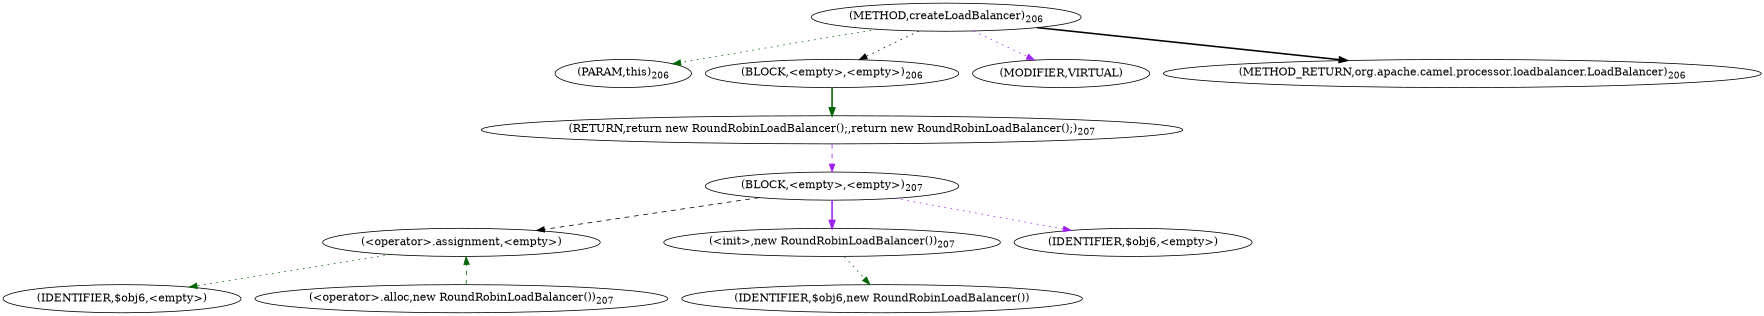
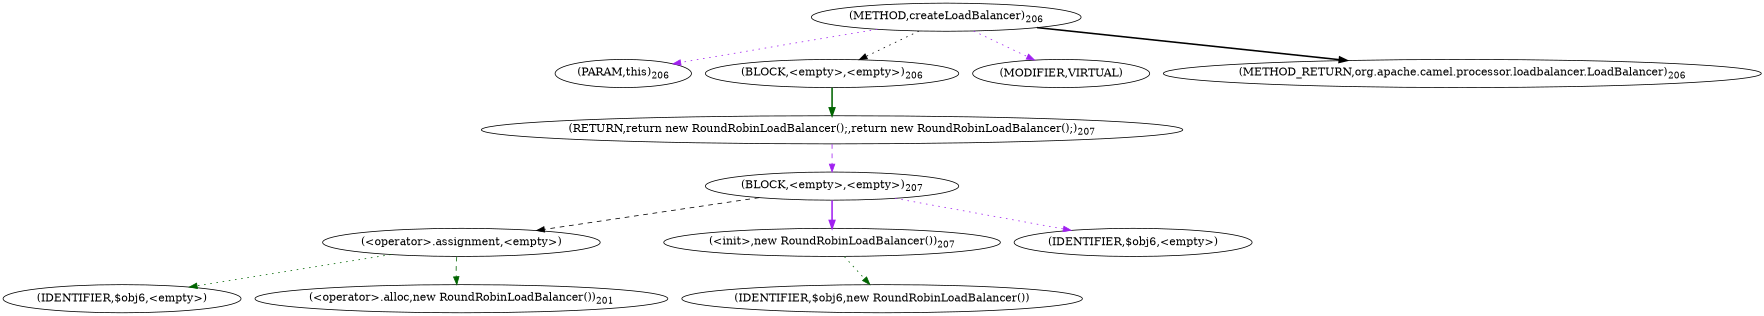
(779, 46) -> (779, 46)
(467, 275) -> (456, 267)
(605, 298) -> (605, 298)
